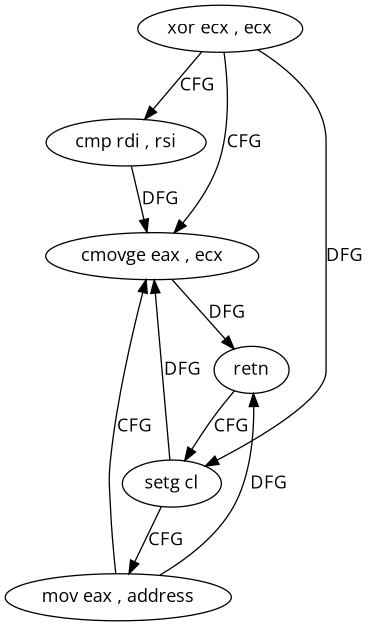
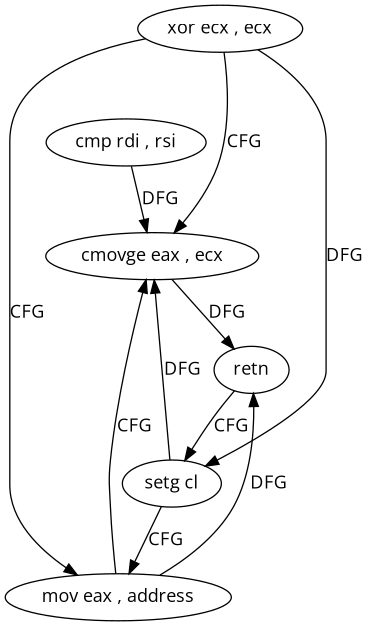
(177, 81) -> (10, 273)
